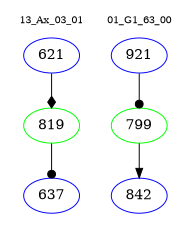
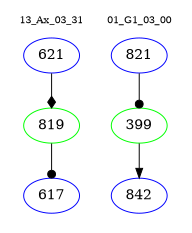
(52, 21) -> (52, 21)
(140, 21) -> (140, 21)
(139, 55) -> (139, 55)
(139, 126) -> (139, 126)
(52, 196) -> (52, 196)
